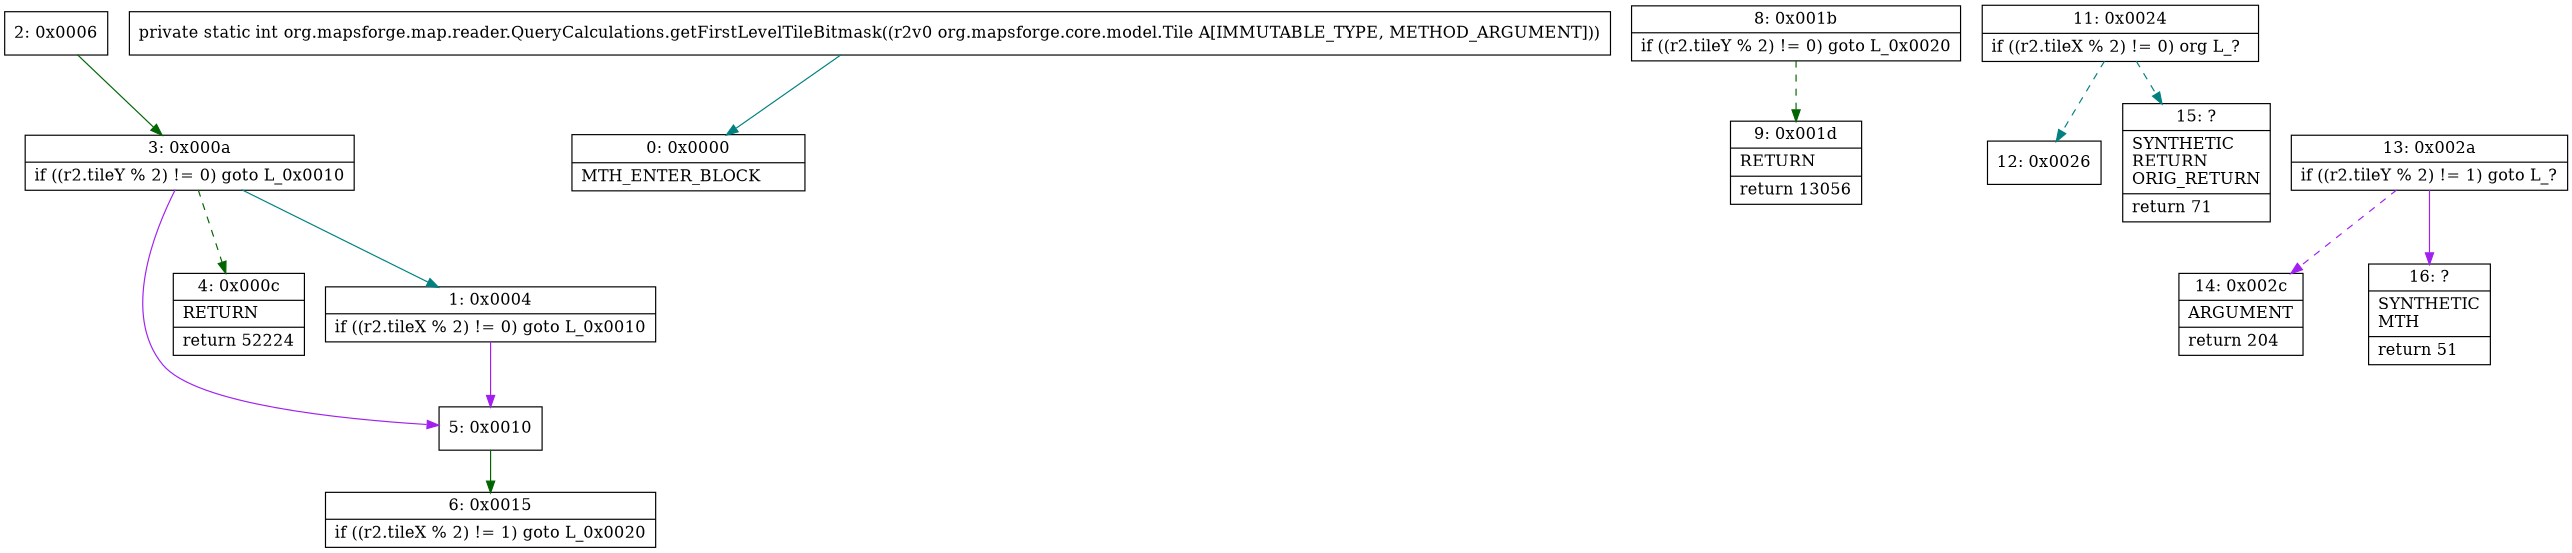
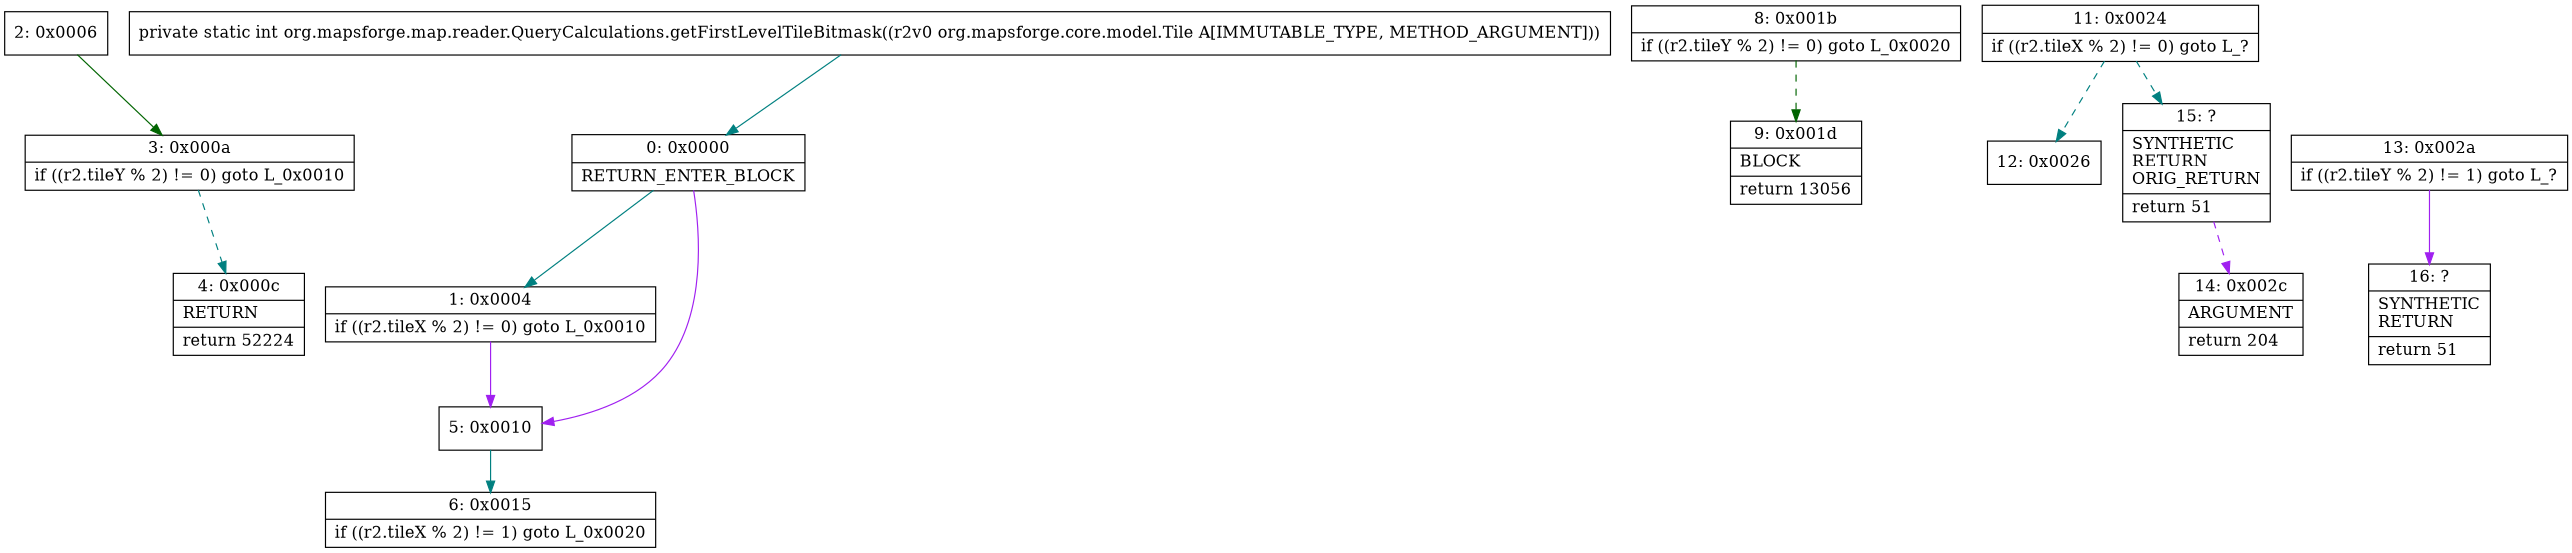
(2116, 47) -> (2120, 47)
(1778, 162) -> (1770, 162)
(671, 176) -> (688, 176)
(2172, 207) -> (2172, 207)
(210, 226) -> (210, 226)
(2348, 228) -> (2220, 242)
(335, 236) -> (594, 235)
(2399, 322) -> (2416, 322)
(201, 388) -> (680, 342)
(491, 465) -> (491, 465)
